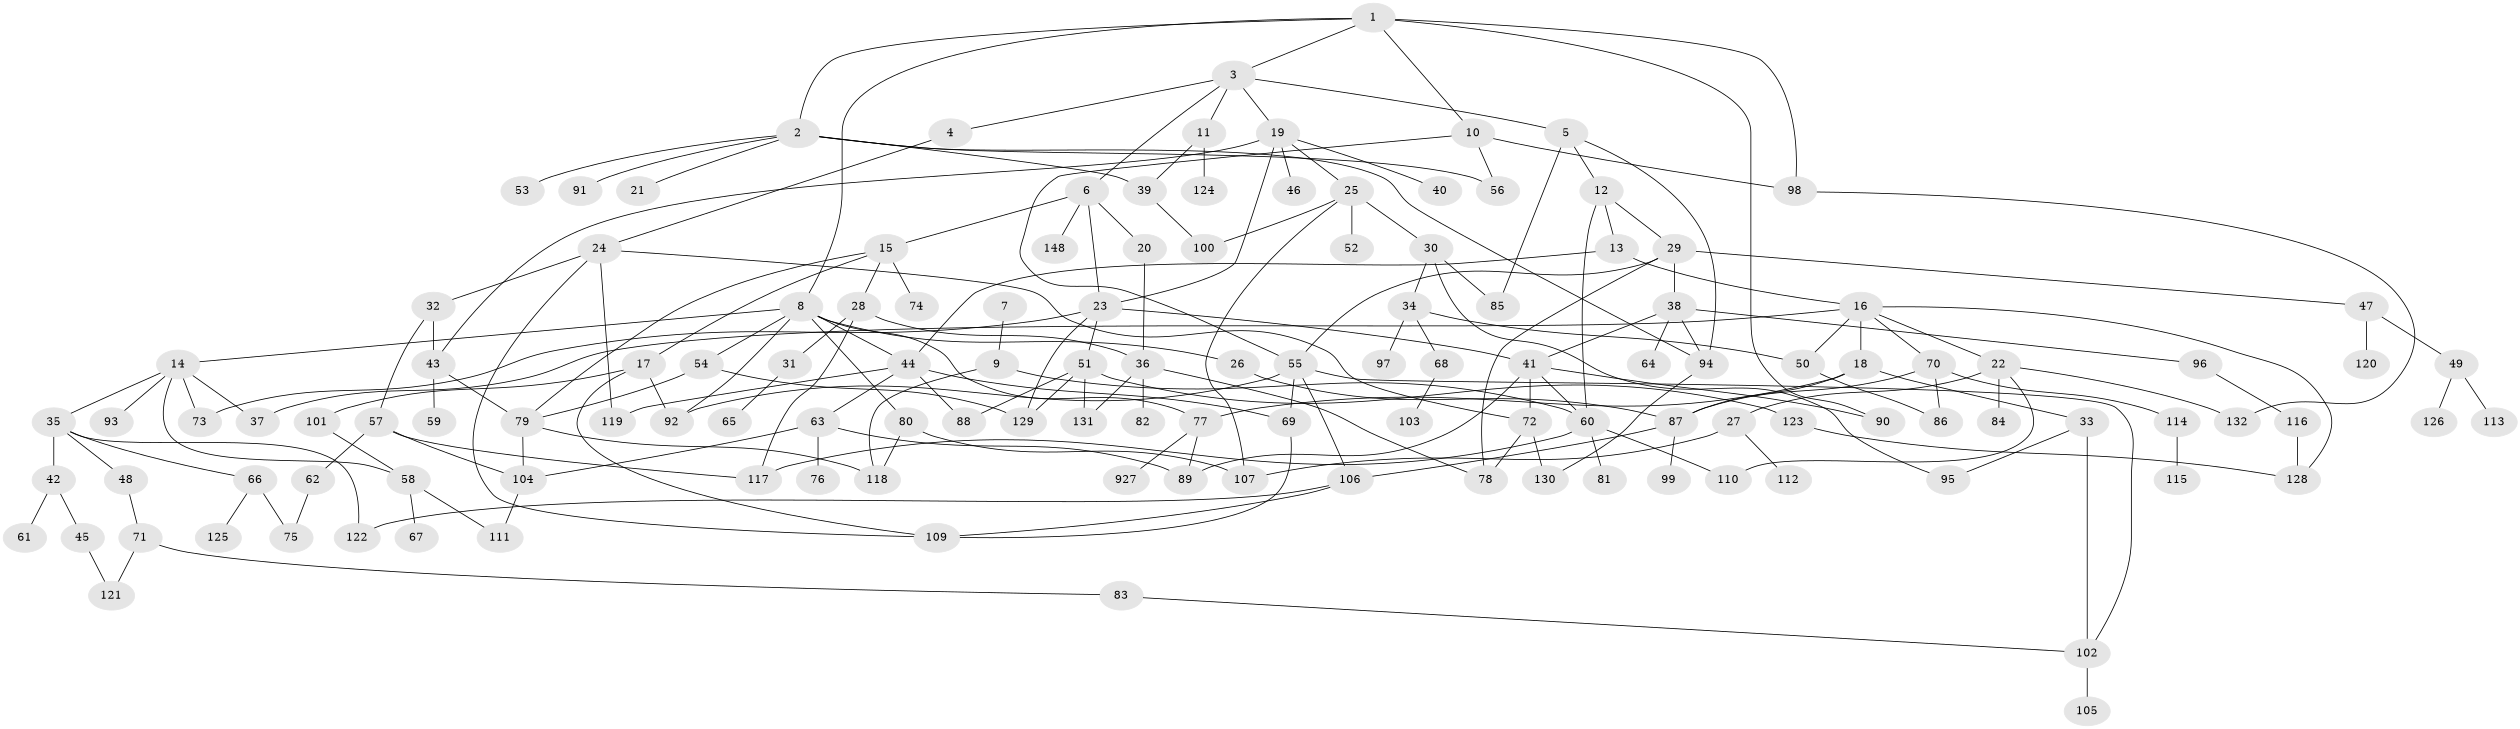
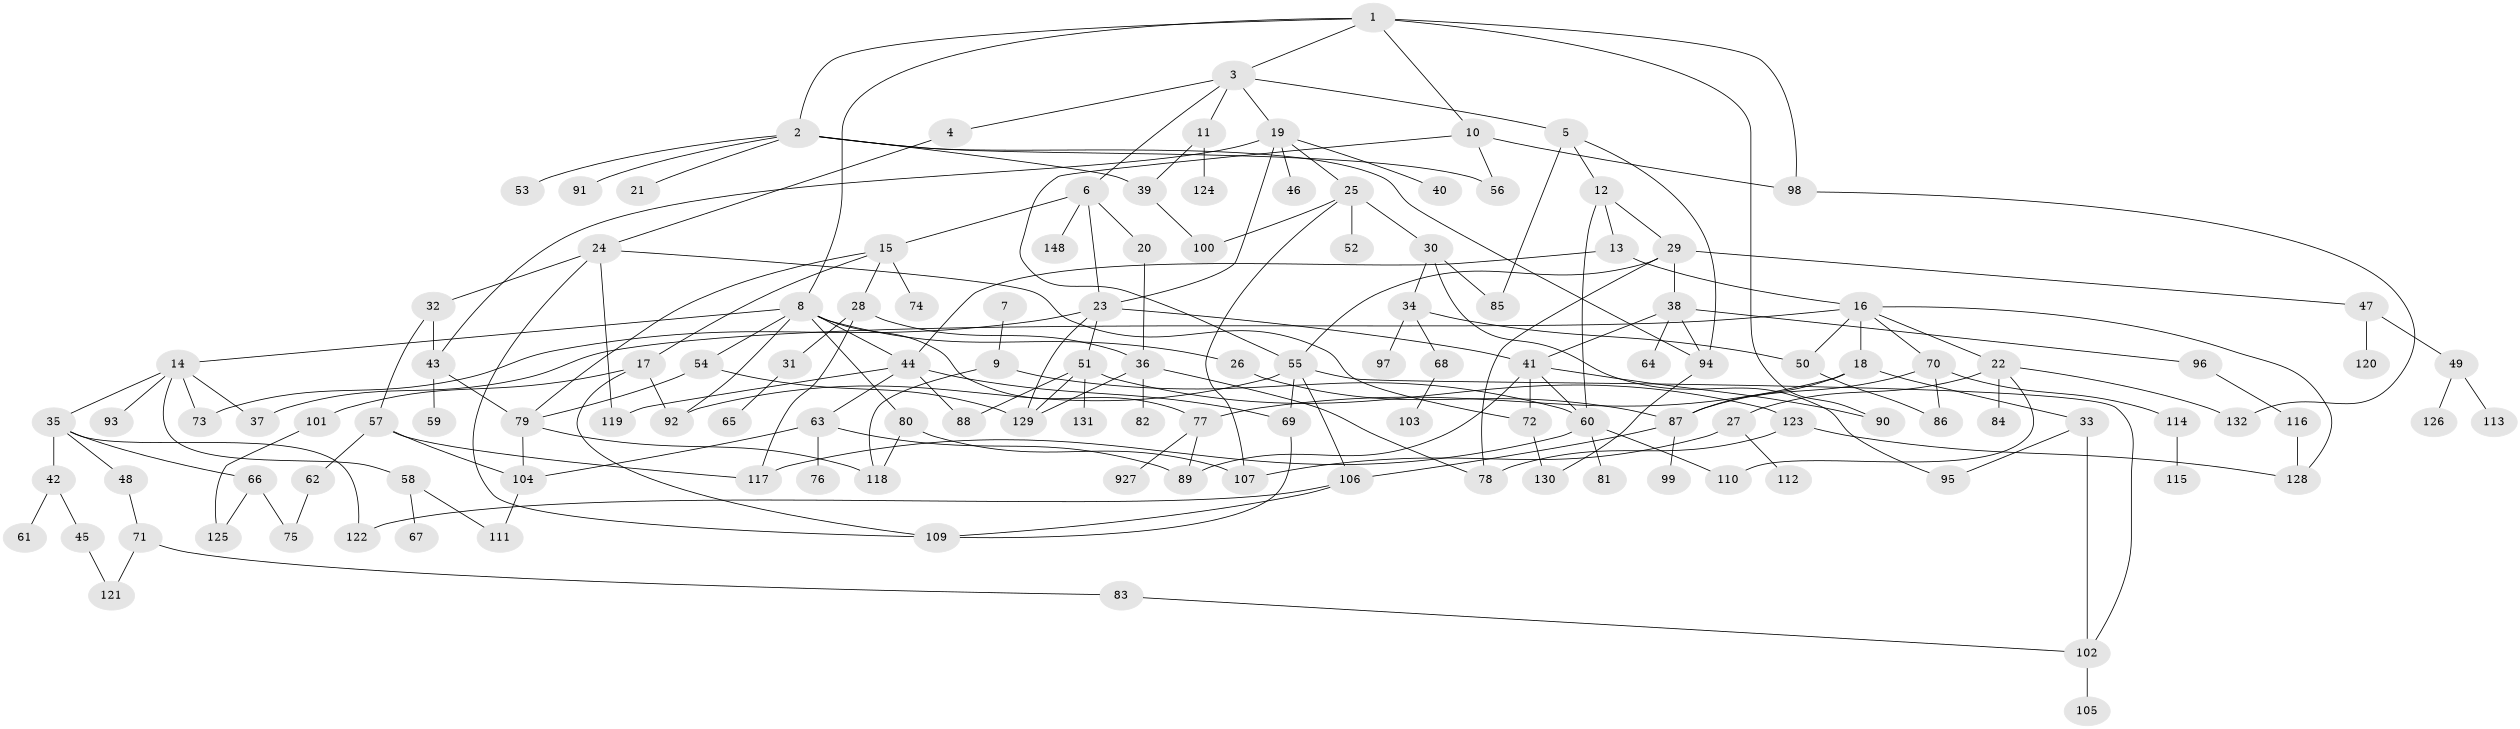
(1114, 393) -> (1084, 393)
(363, 451) -> (232, 462)
(1508, 451) -> (1681, 450)
